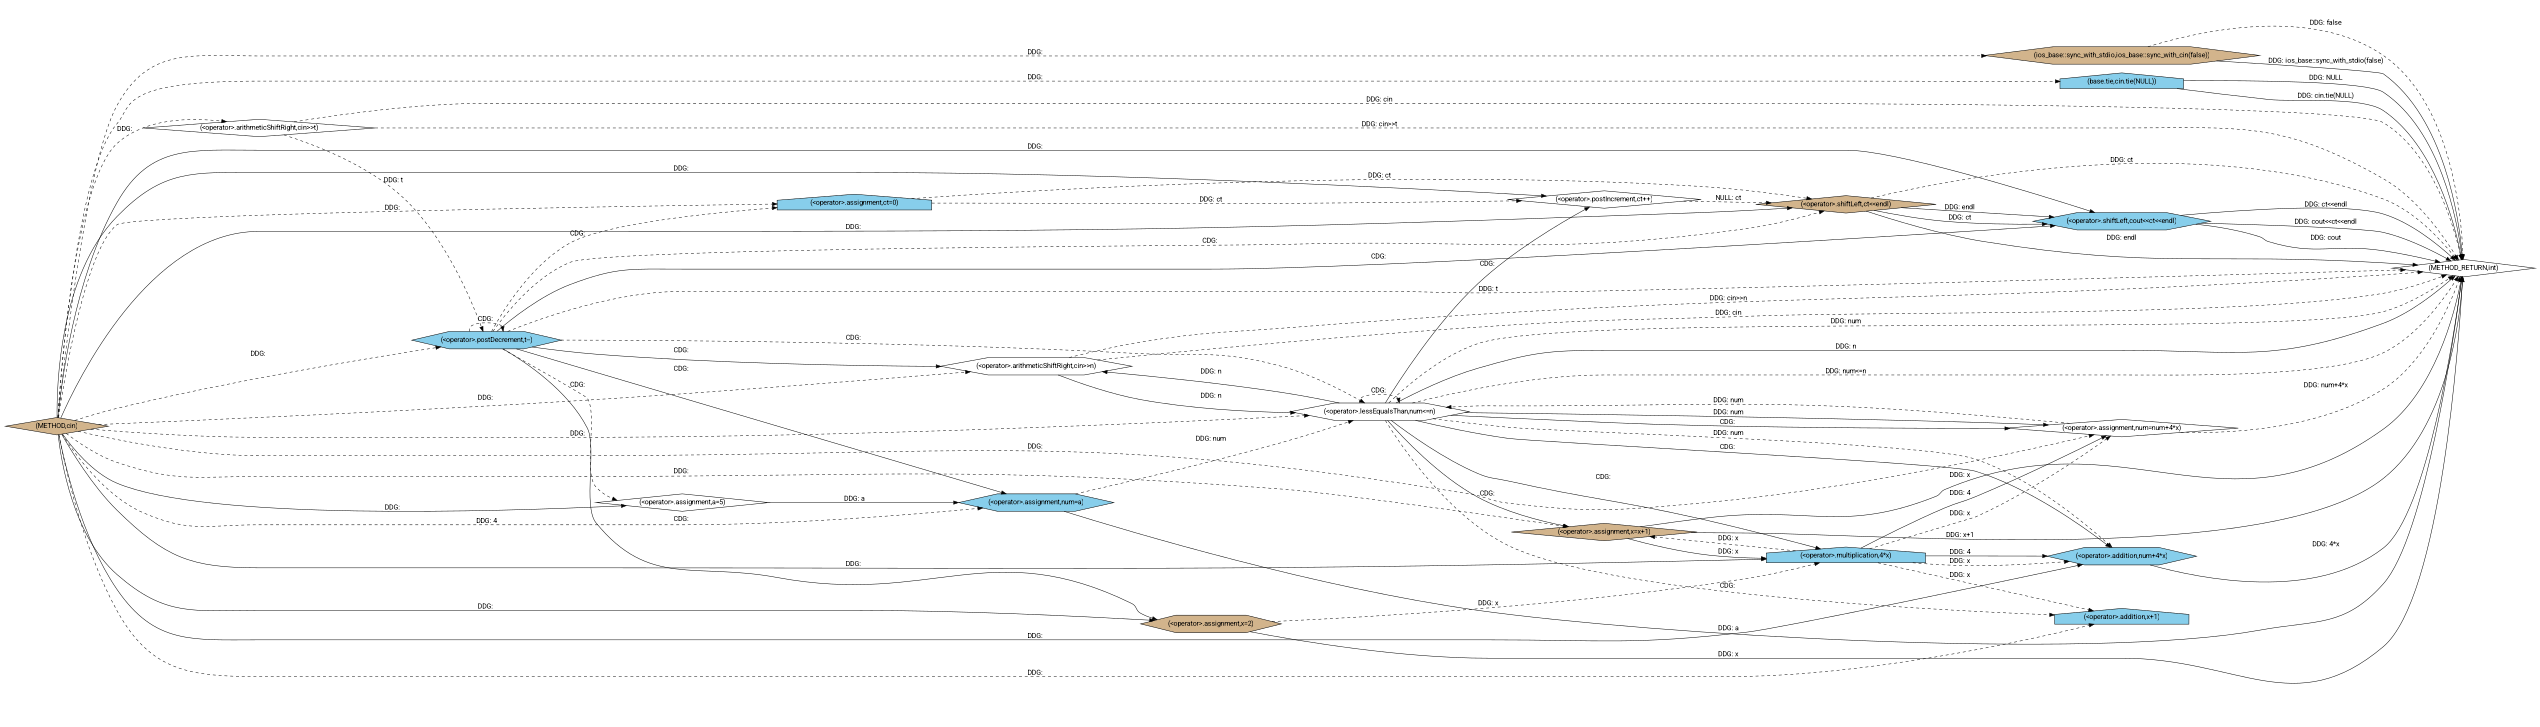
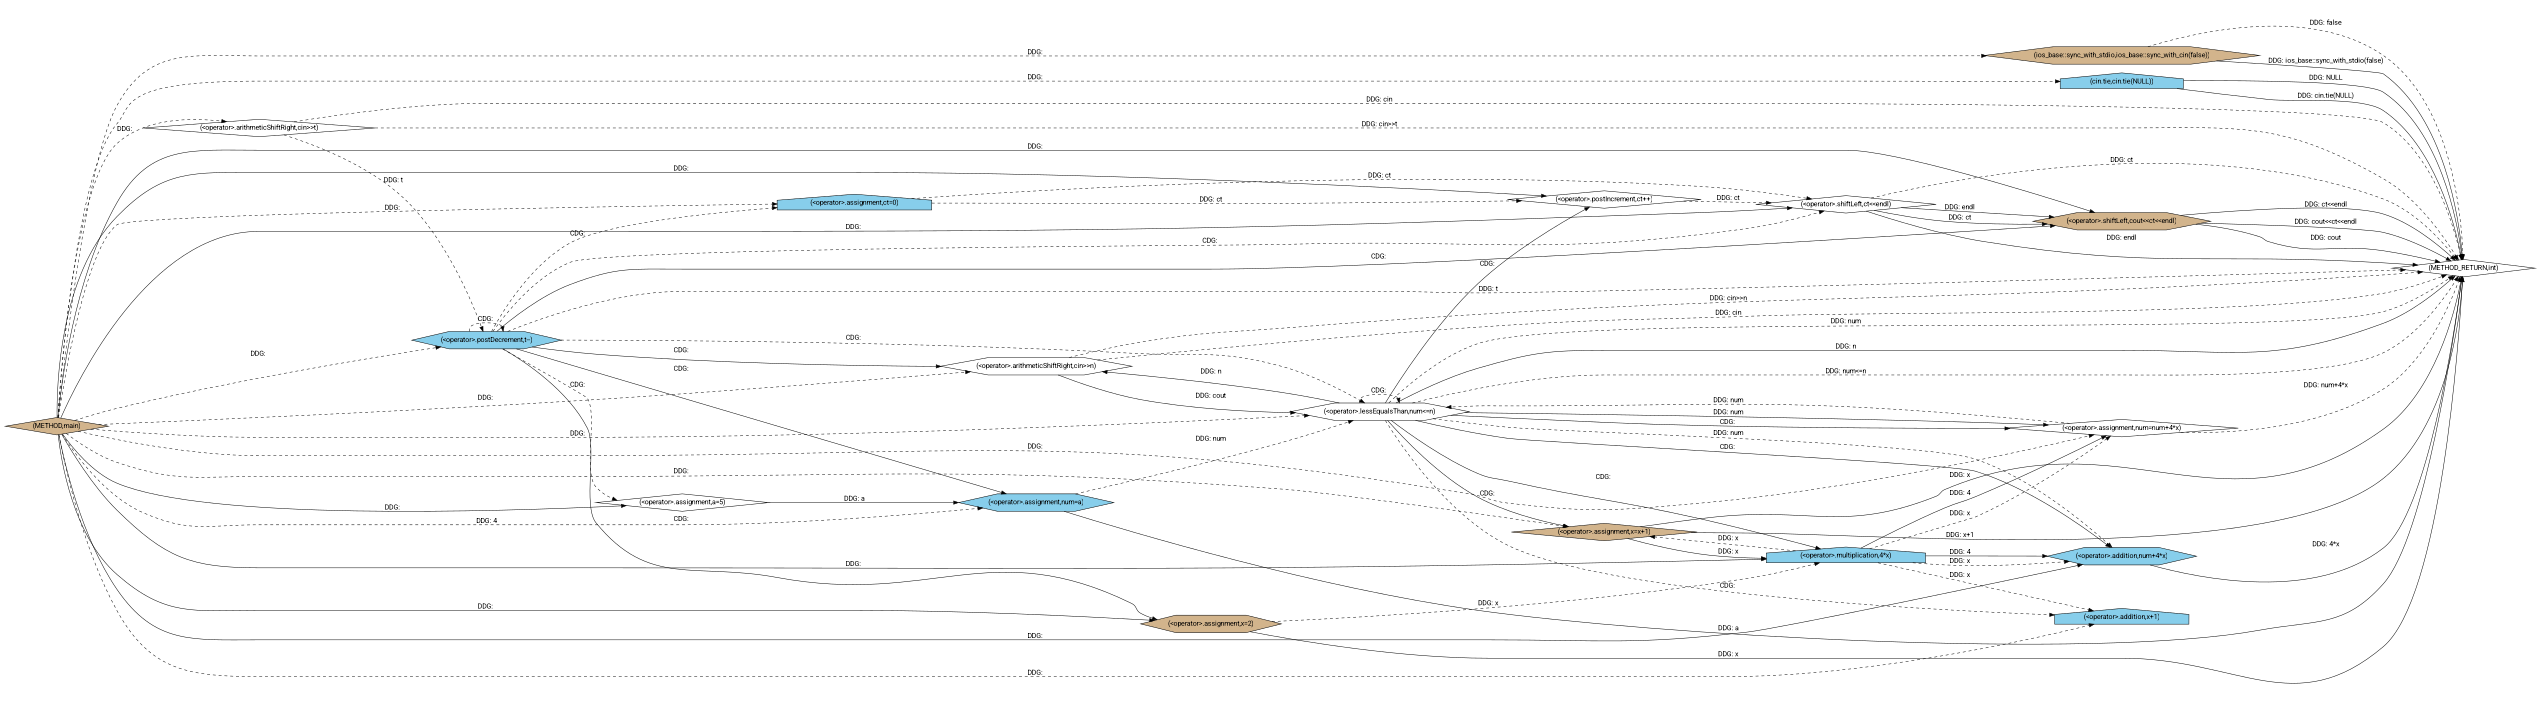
(2122, 82) -> (2122, 82)
(1728, 198) -> (1728, 198)
(1846, 204) -> (1846, 204)
(2122, 221) -> (2122, 221)
(1211, 396) -> (1211, 396)
(57, 426) -> (57, 426)
